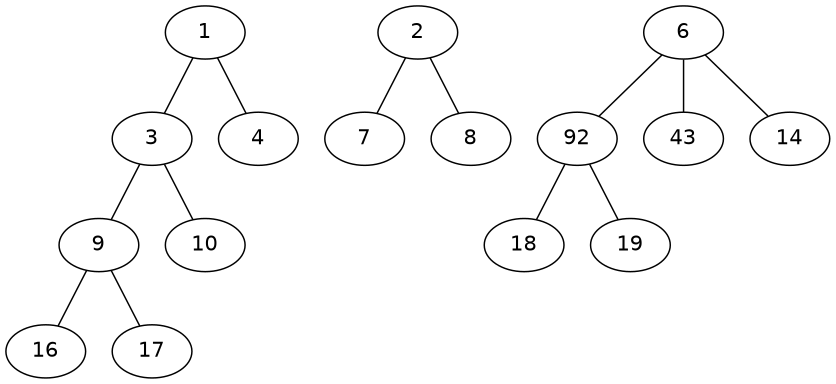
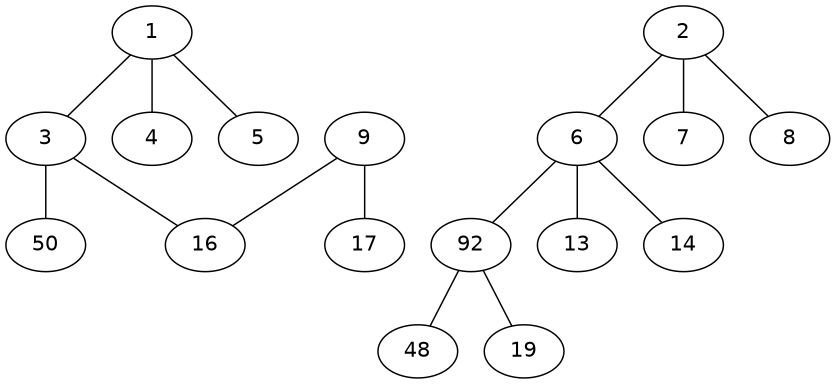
none -> (631, 85)
none -> (258, 139)
(684, 139) -> (577, 245)
(125, 192) -> (126, 192)
(205, 245) -> (46, 245)
(524, 245) -> (418, 351)
